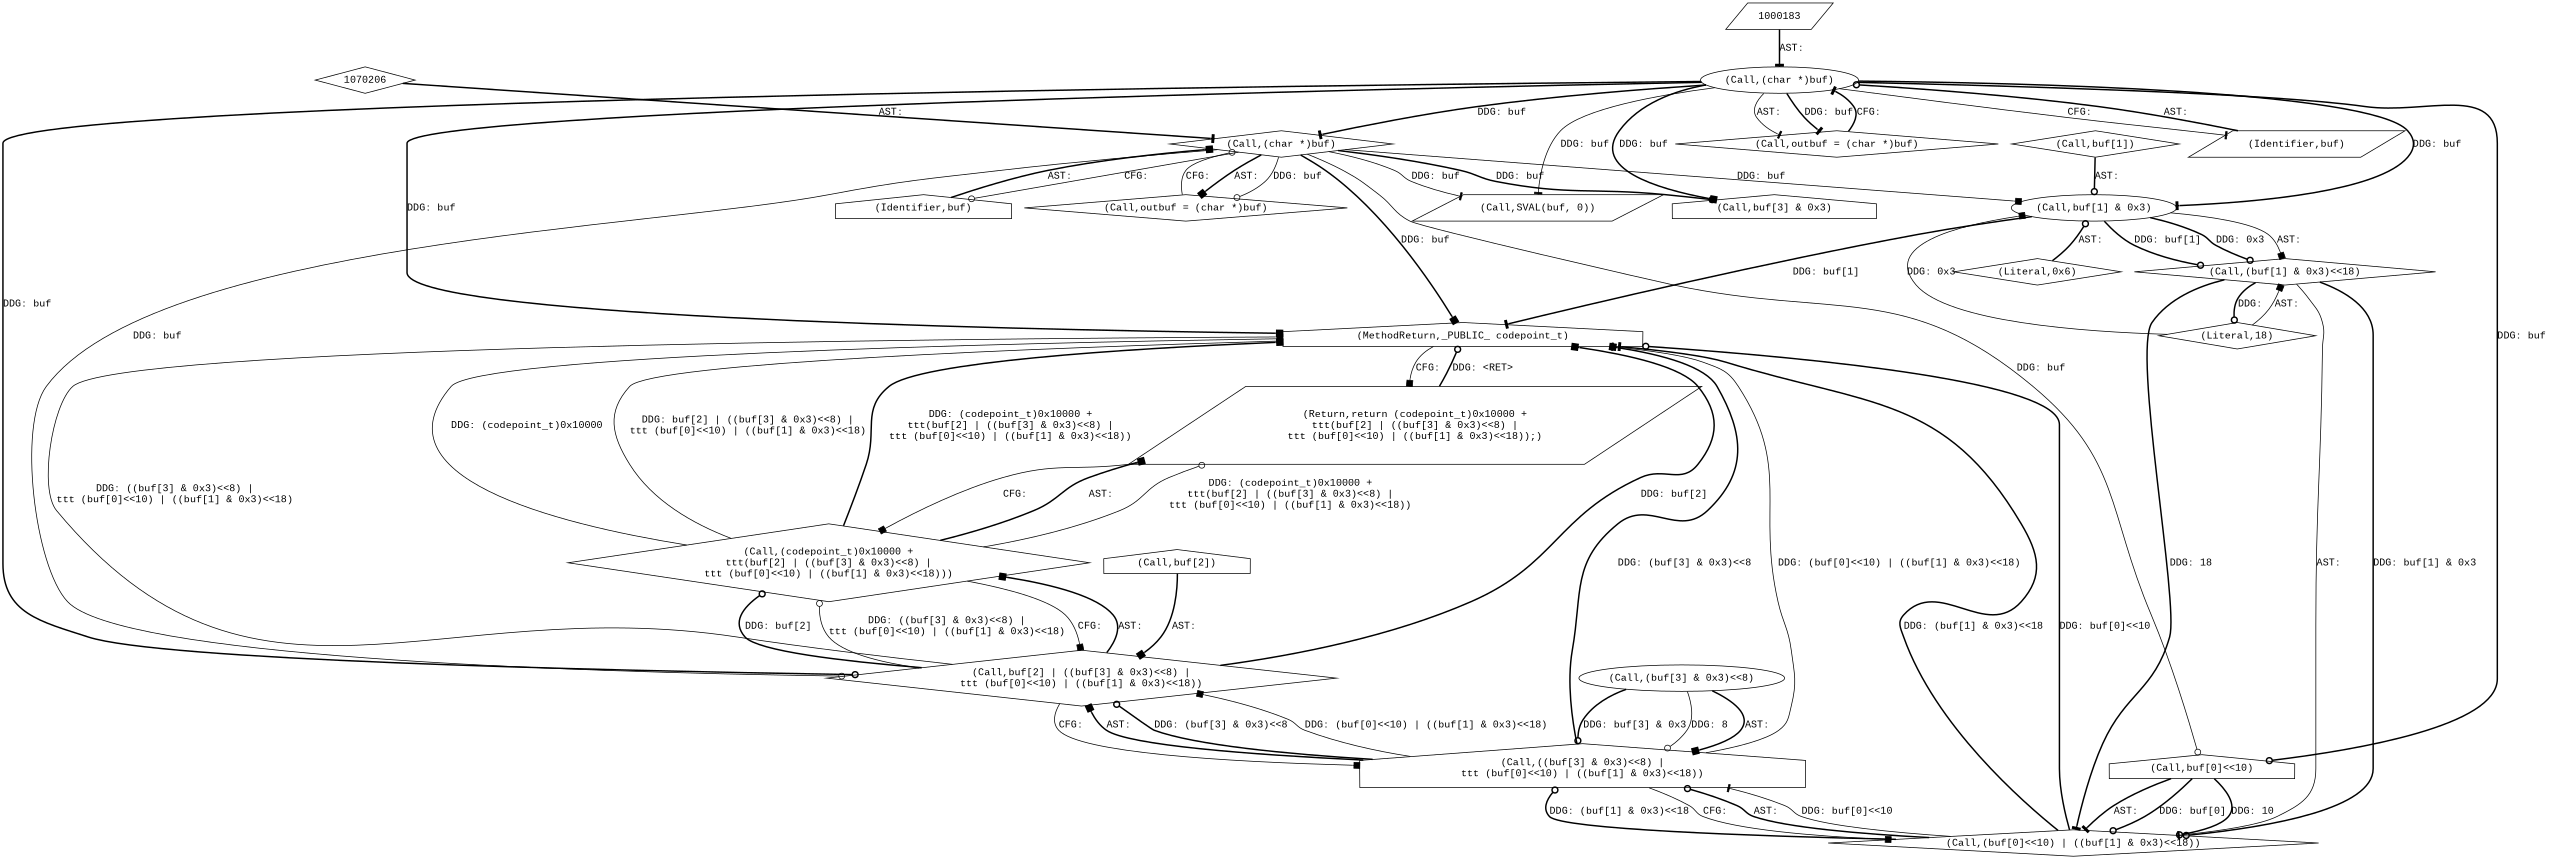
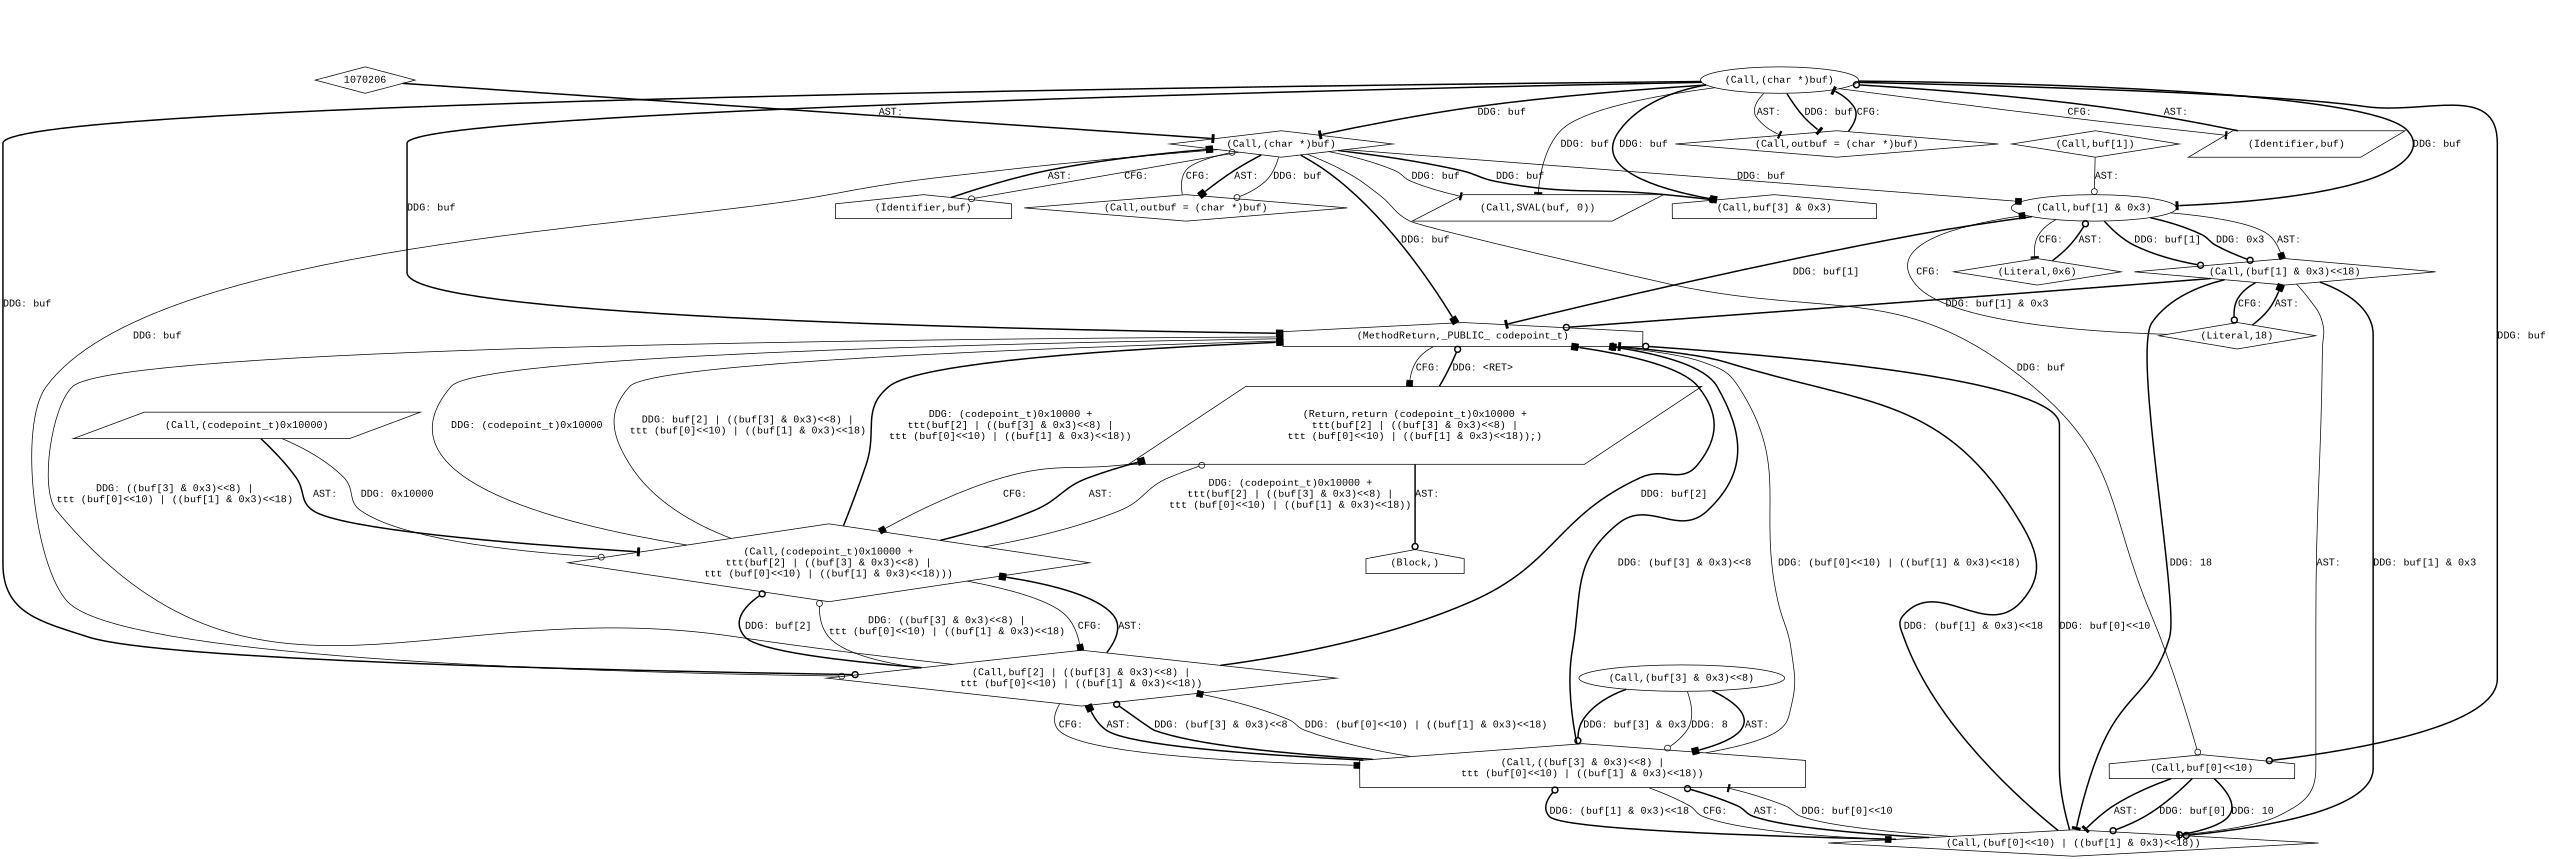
(1779, 16) -> none
(2095, 173) -> (2095, 173)
none -> (2039, 234)
(1932, 272) -> (1932, 272)
none -> (1890, 303)
(2253, 304) -> (2253, 304)
(2268, 310) -> (2268, 310)
none -> (247, 425)
(1177, 563) -> none
none -> (1415, 563)
